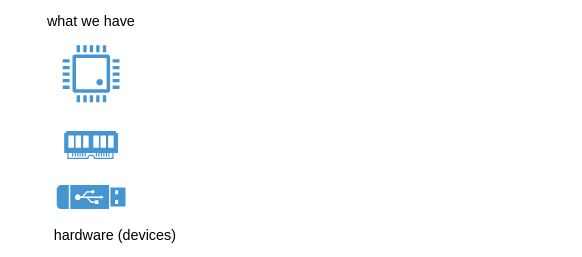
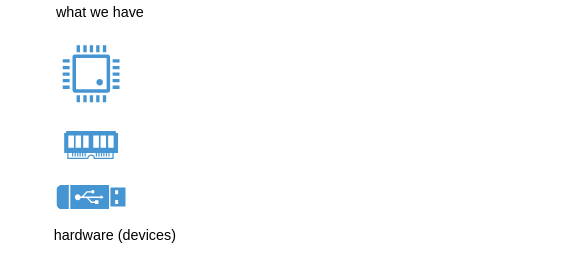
(91, 21) -> (100, 12)
